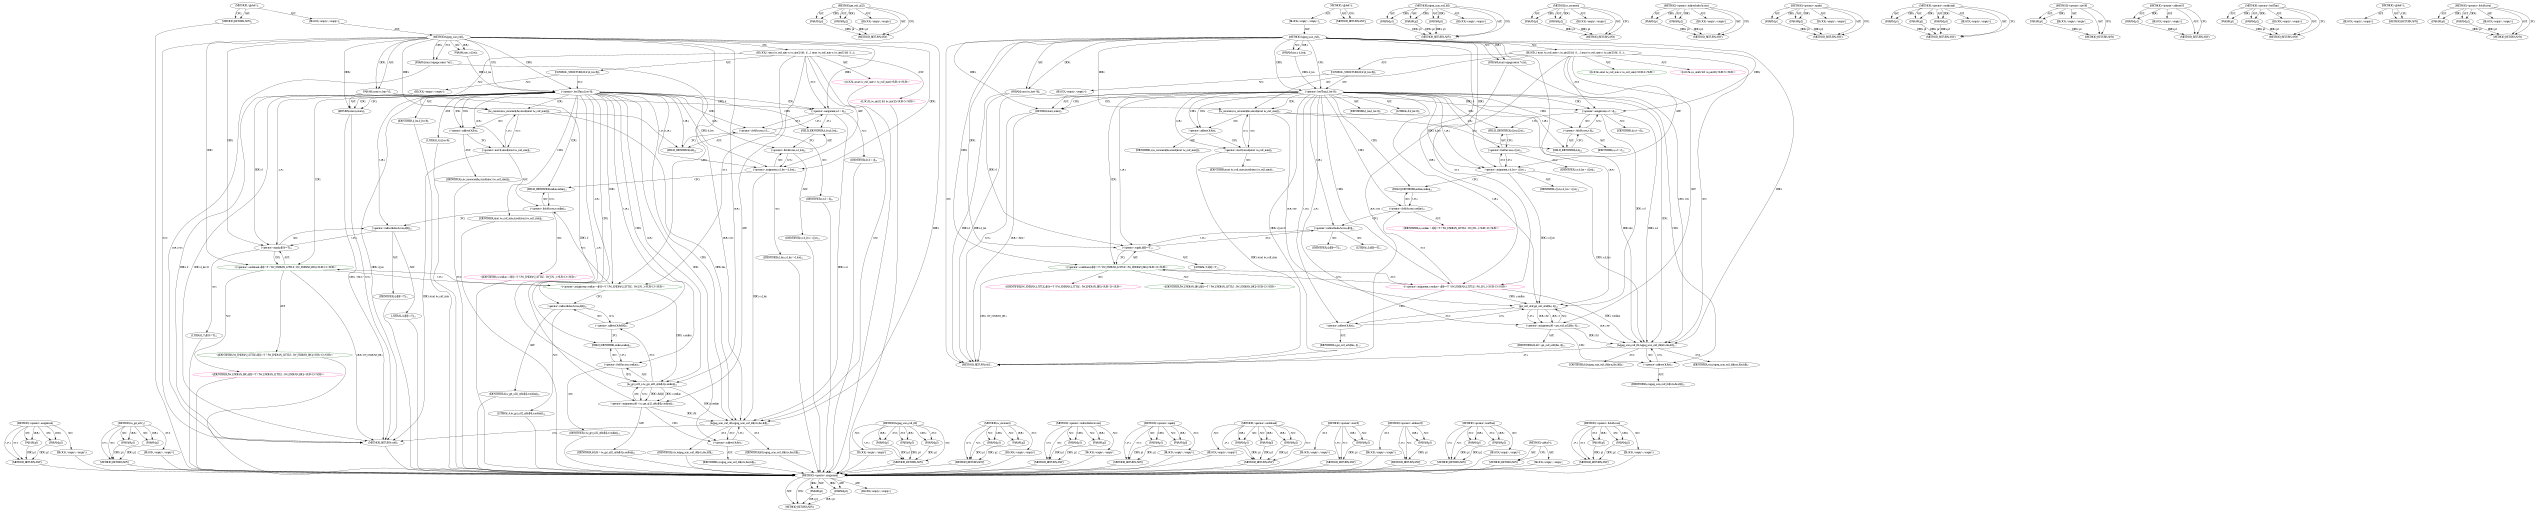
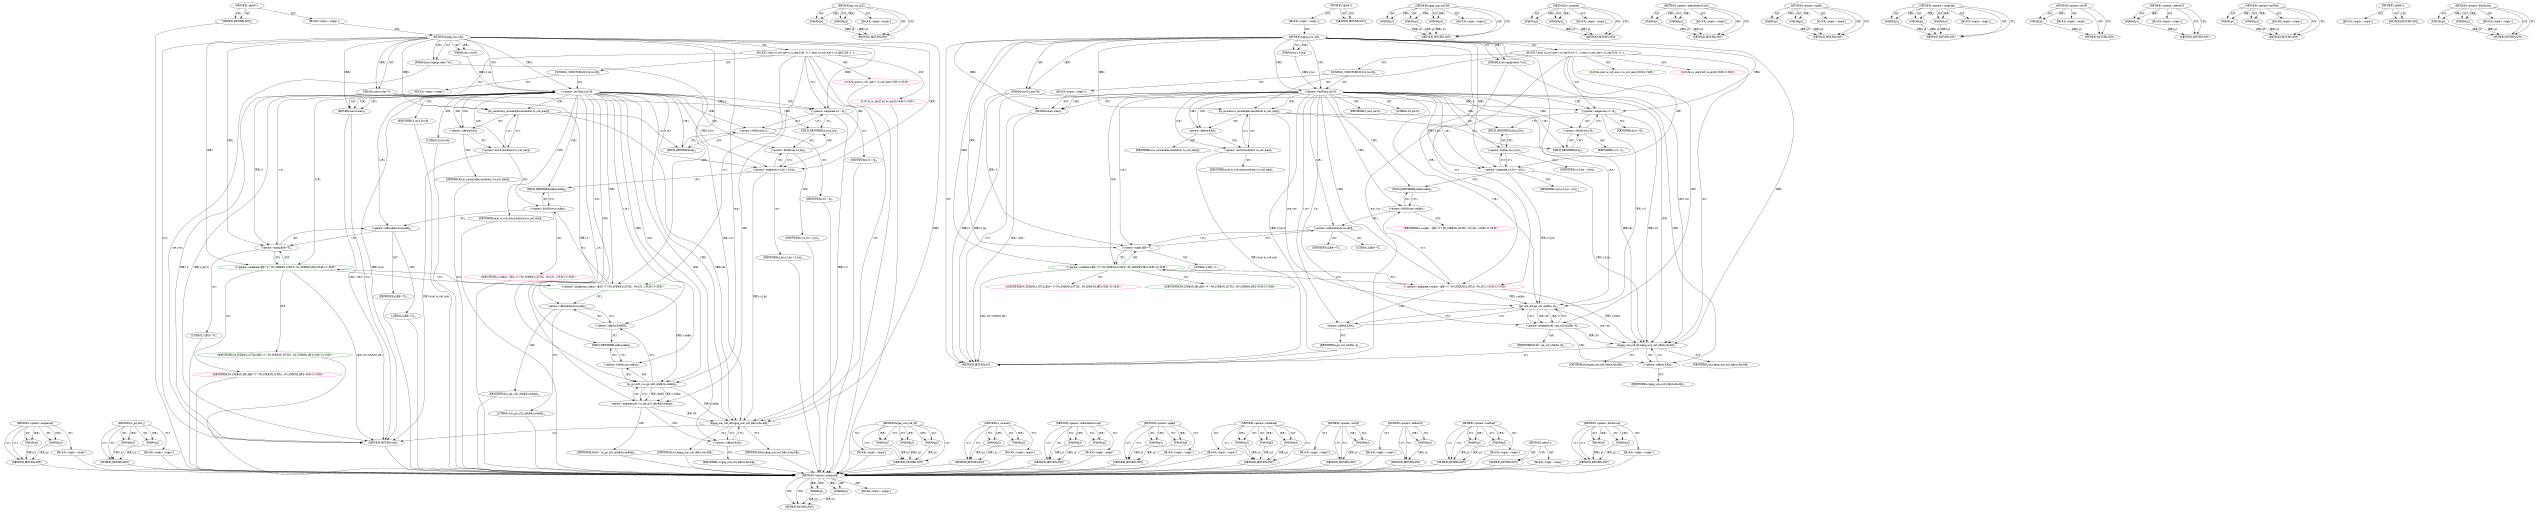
(595, 433) -> none
